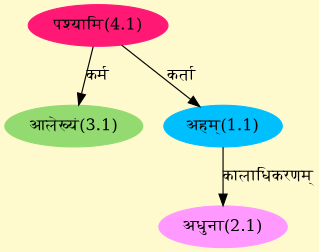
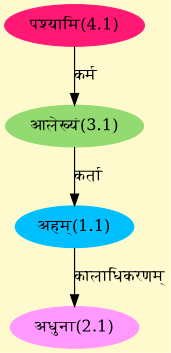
(156, 72) -> (75, 171)
